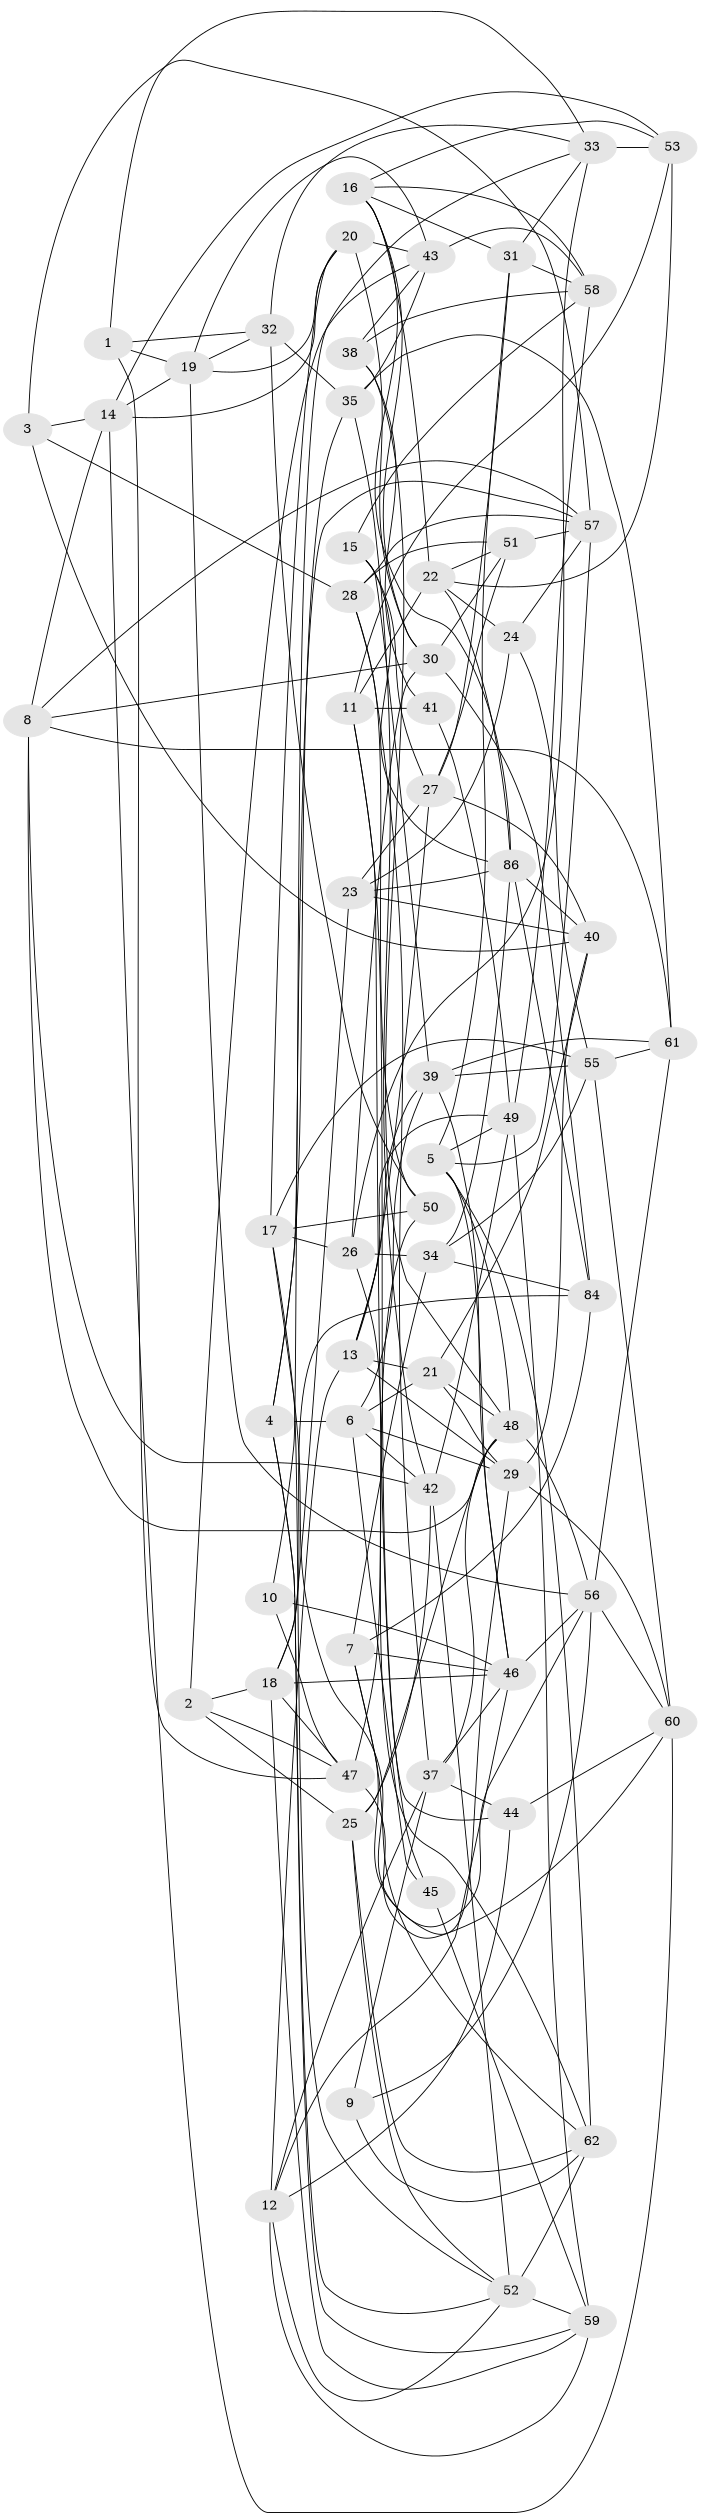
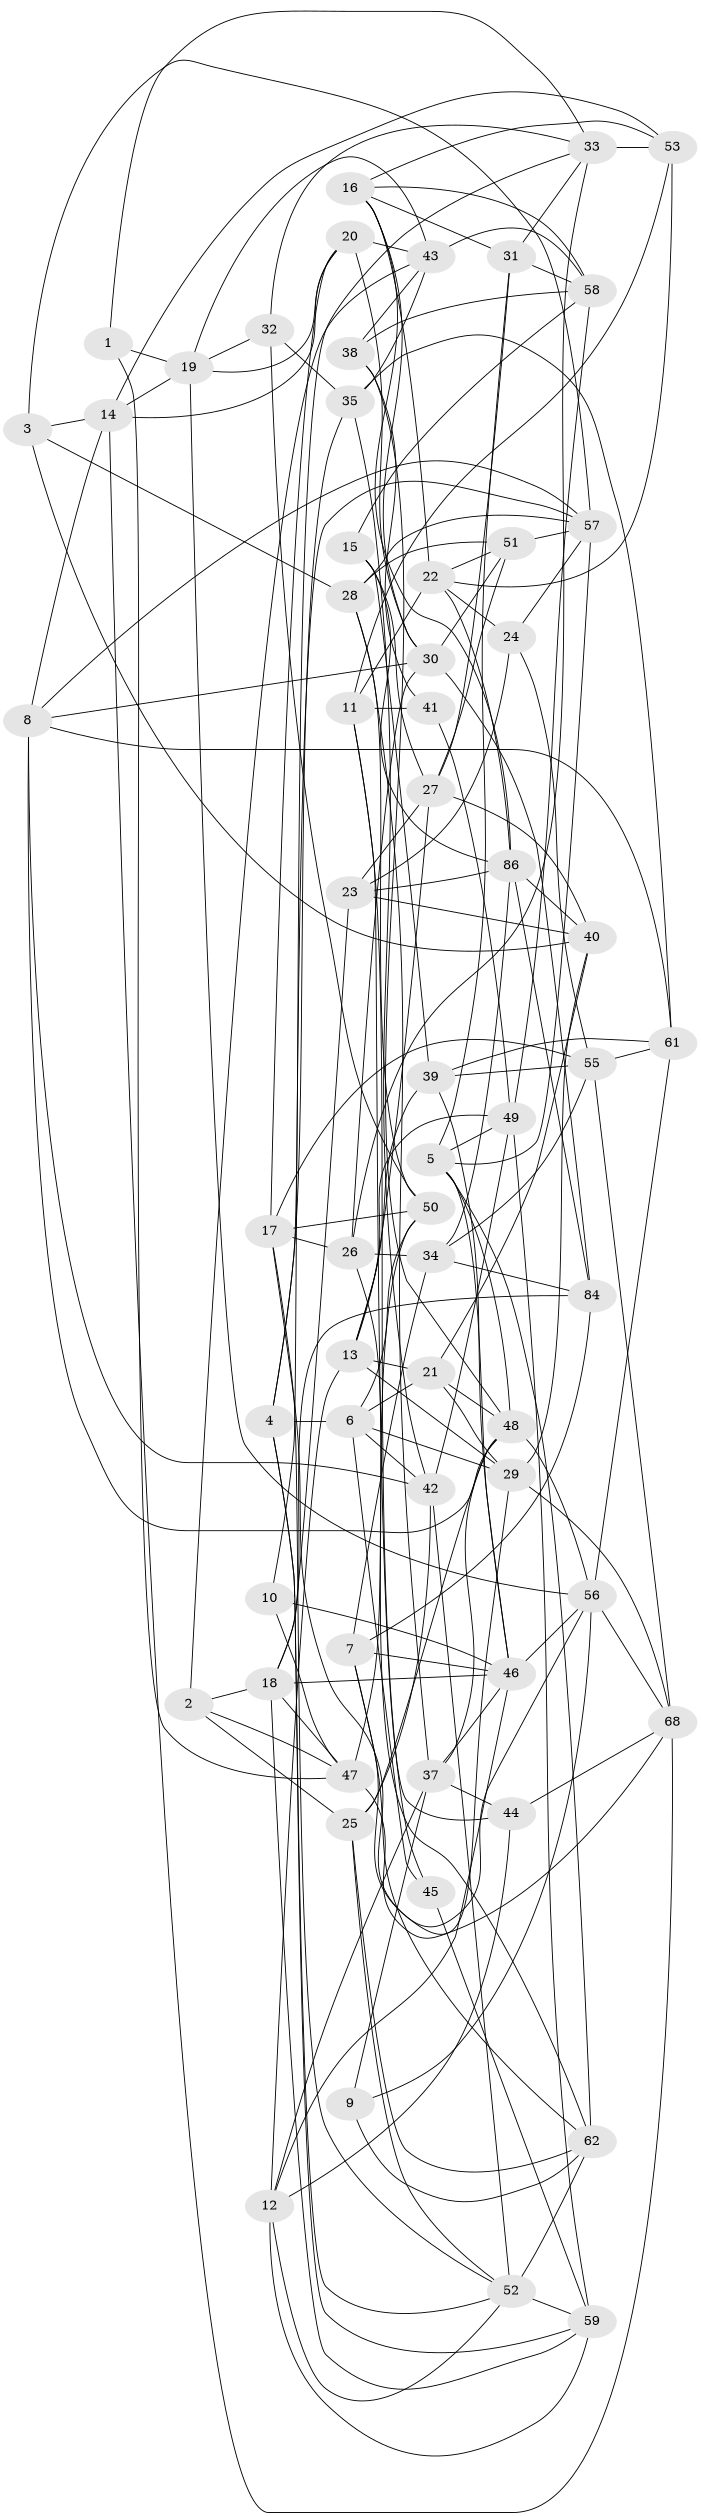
(189, 337) -> none
(393, 1250) -> (387, 1313)
(673, 1722) -> (673, 1722)
